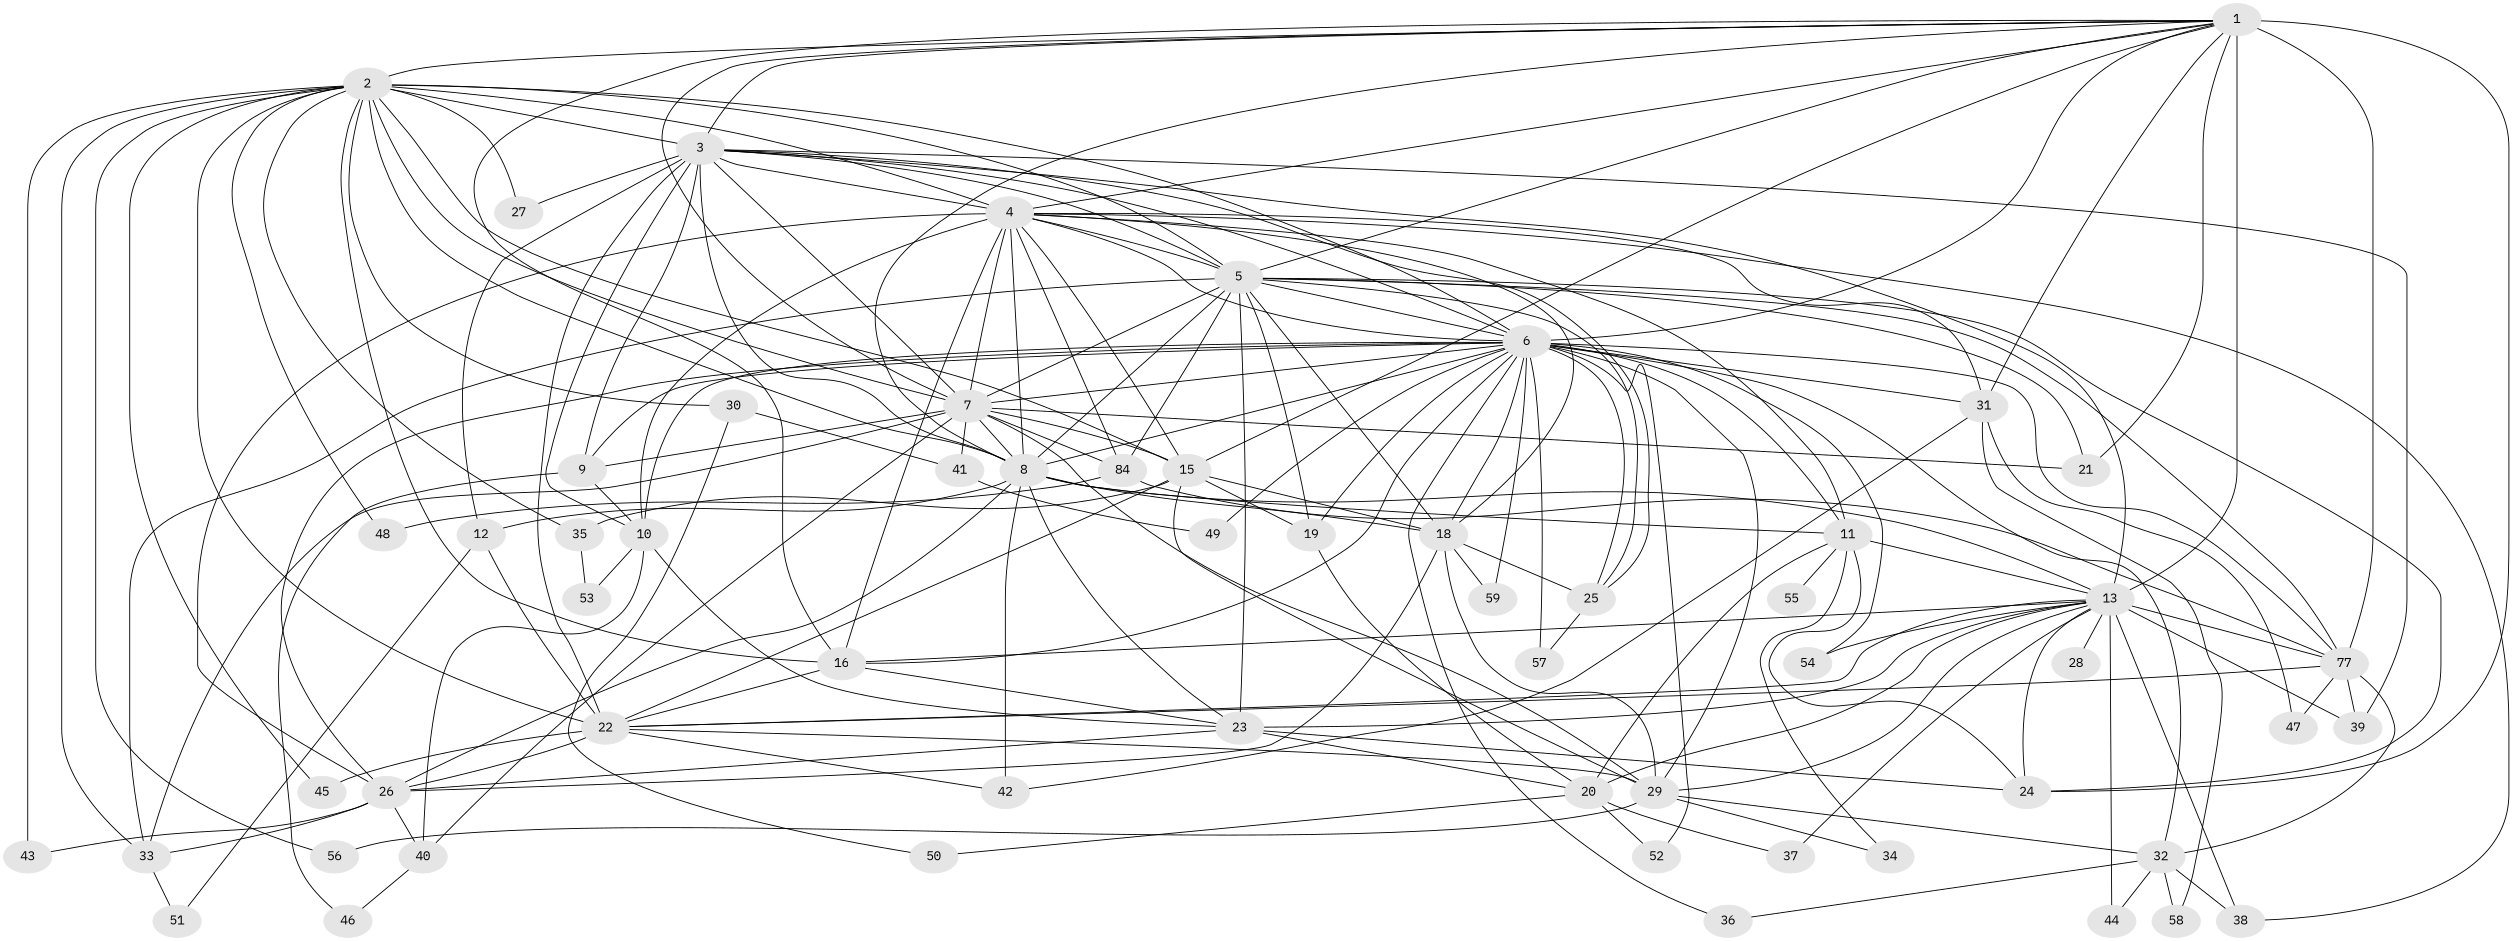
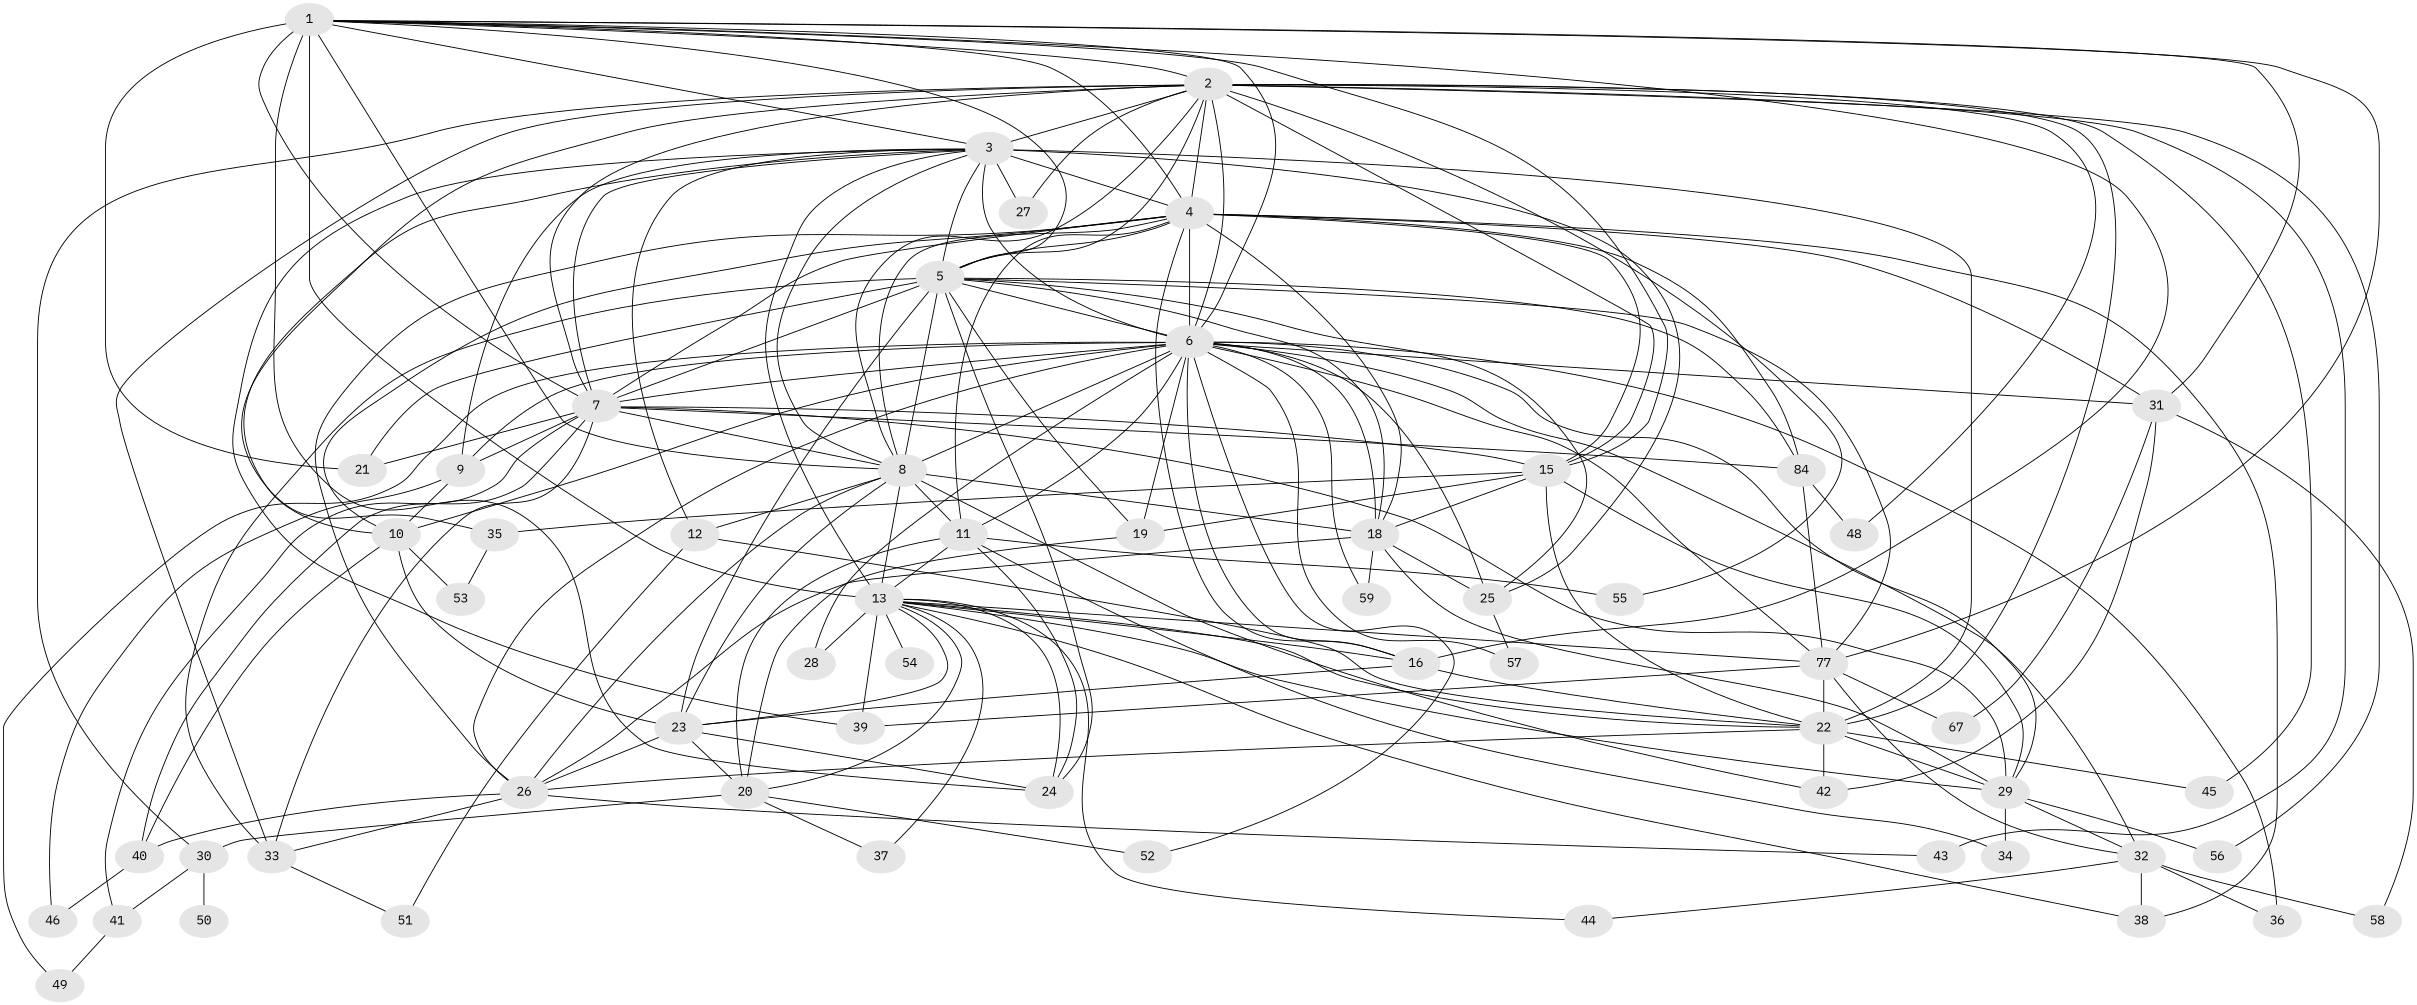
(1809, 426) -> (983, 474)
(439, 536) -> (1674, 297)
(2293, 728) -> (1956, 728)
(1261, 825) -> (471, 817)
